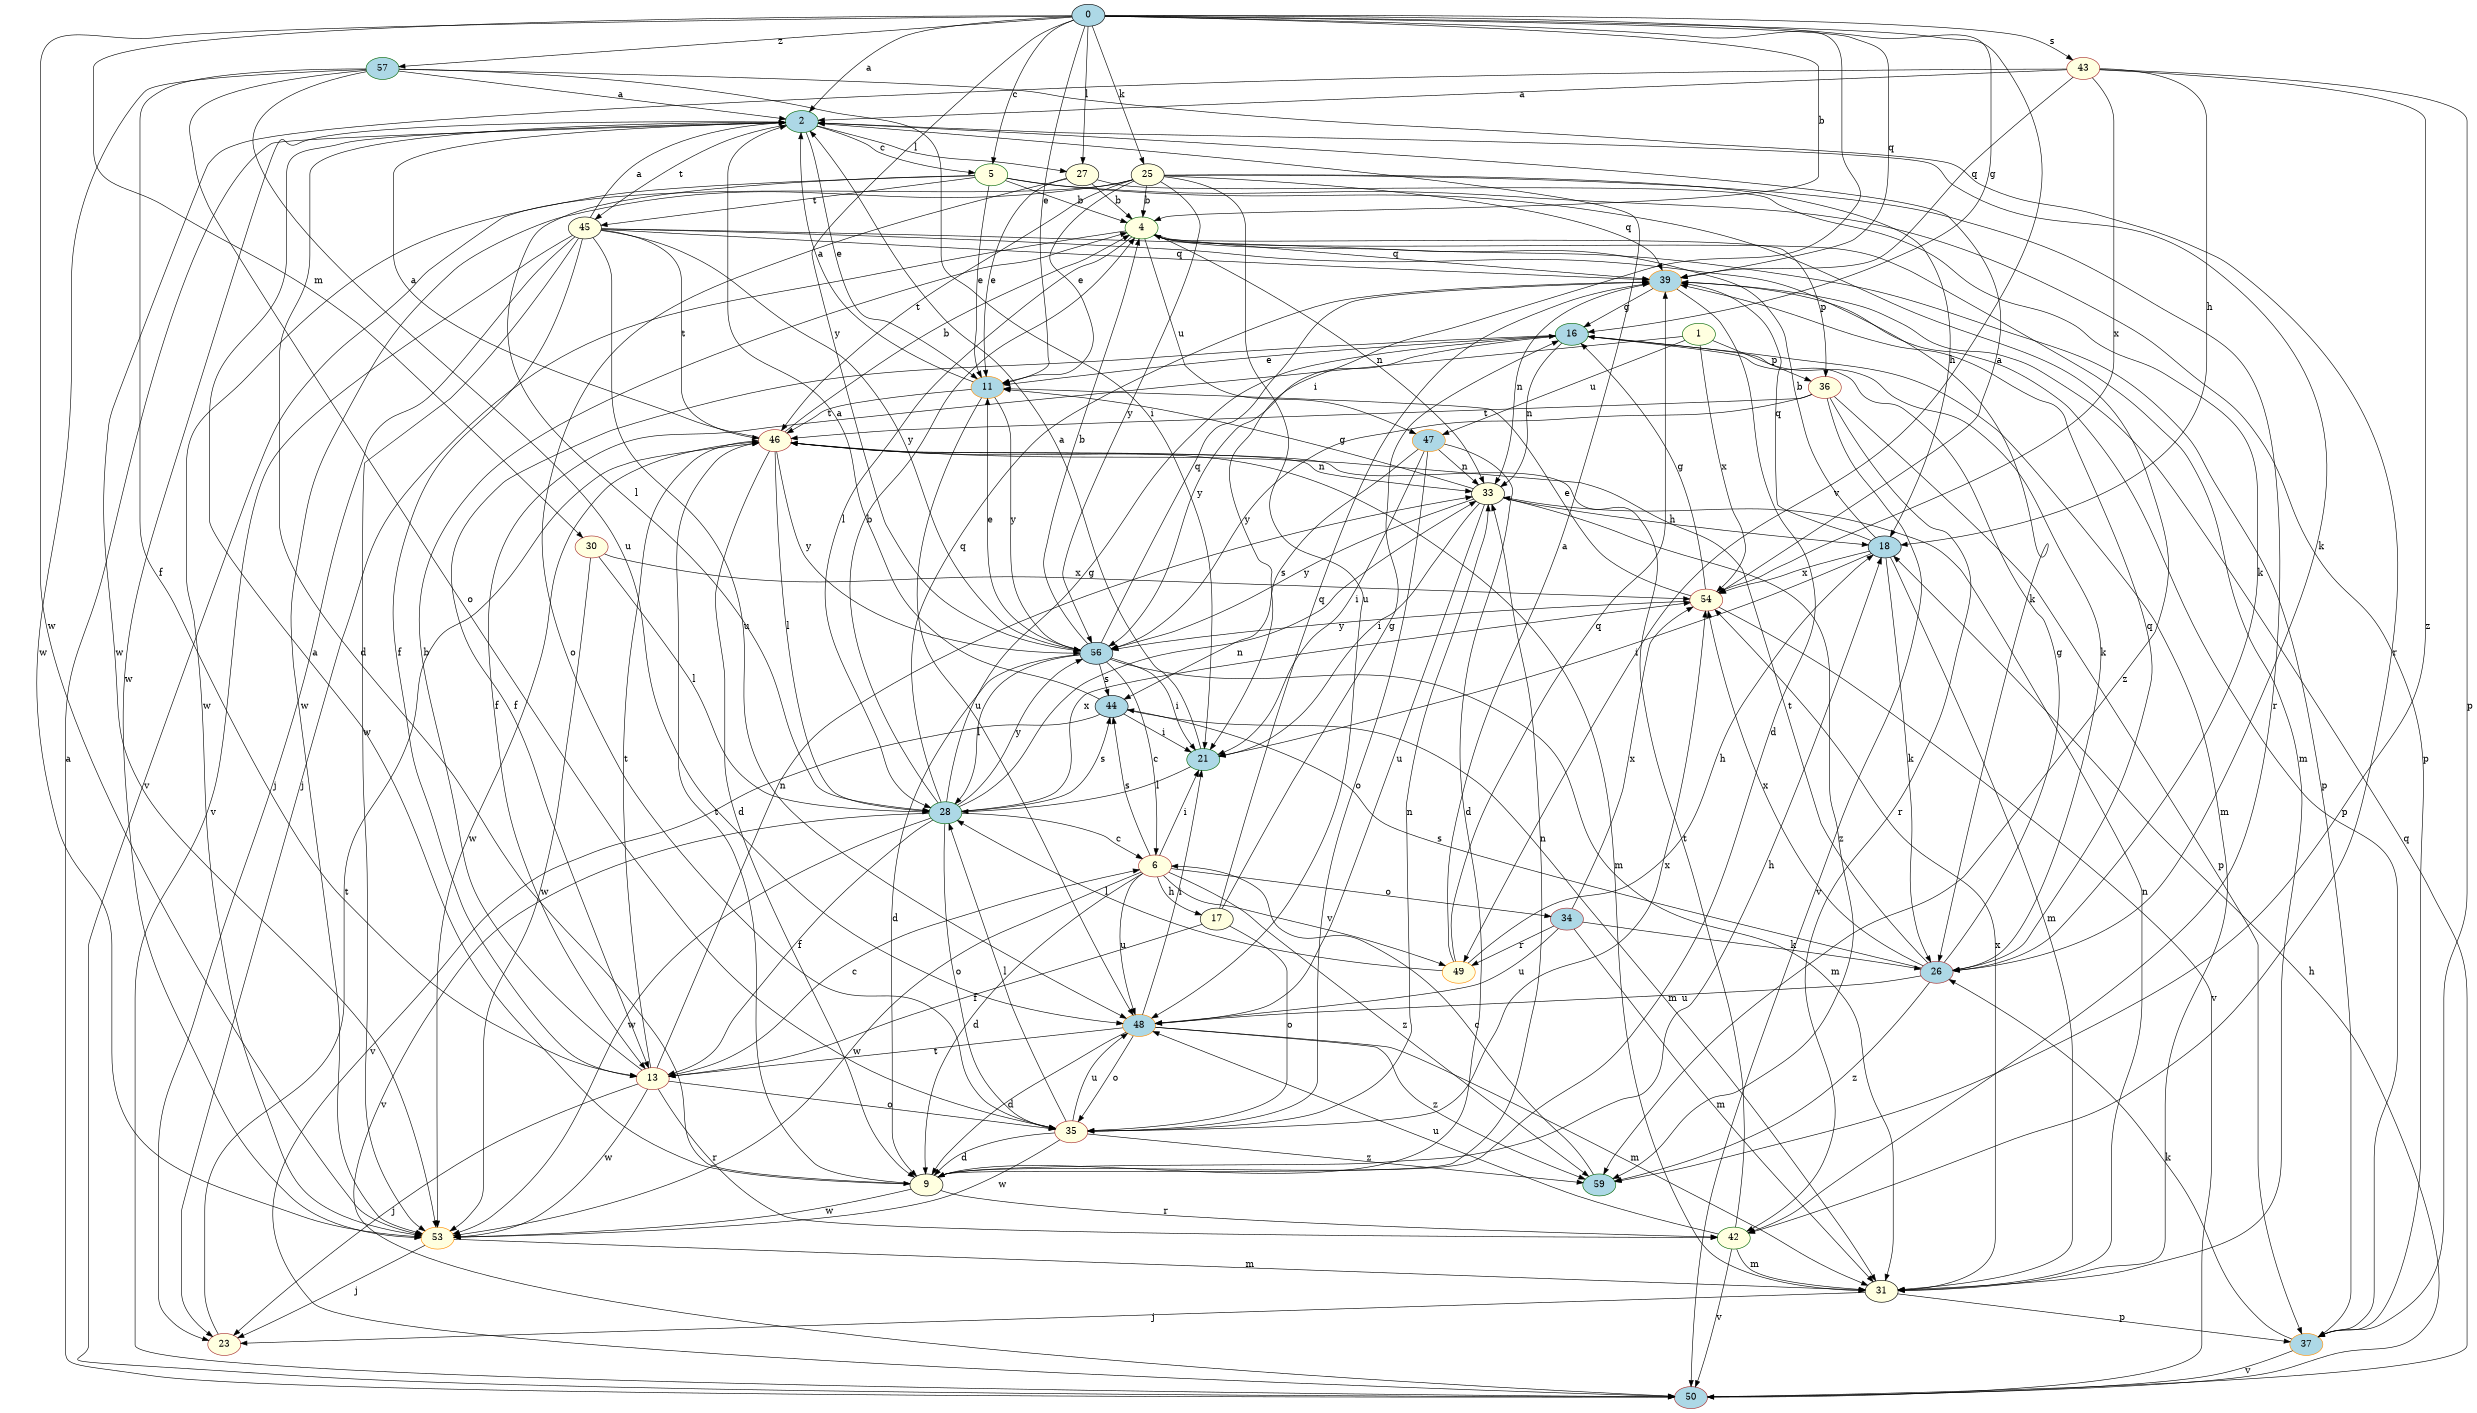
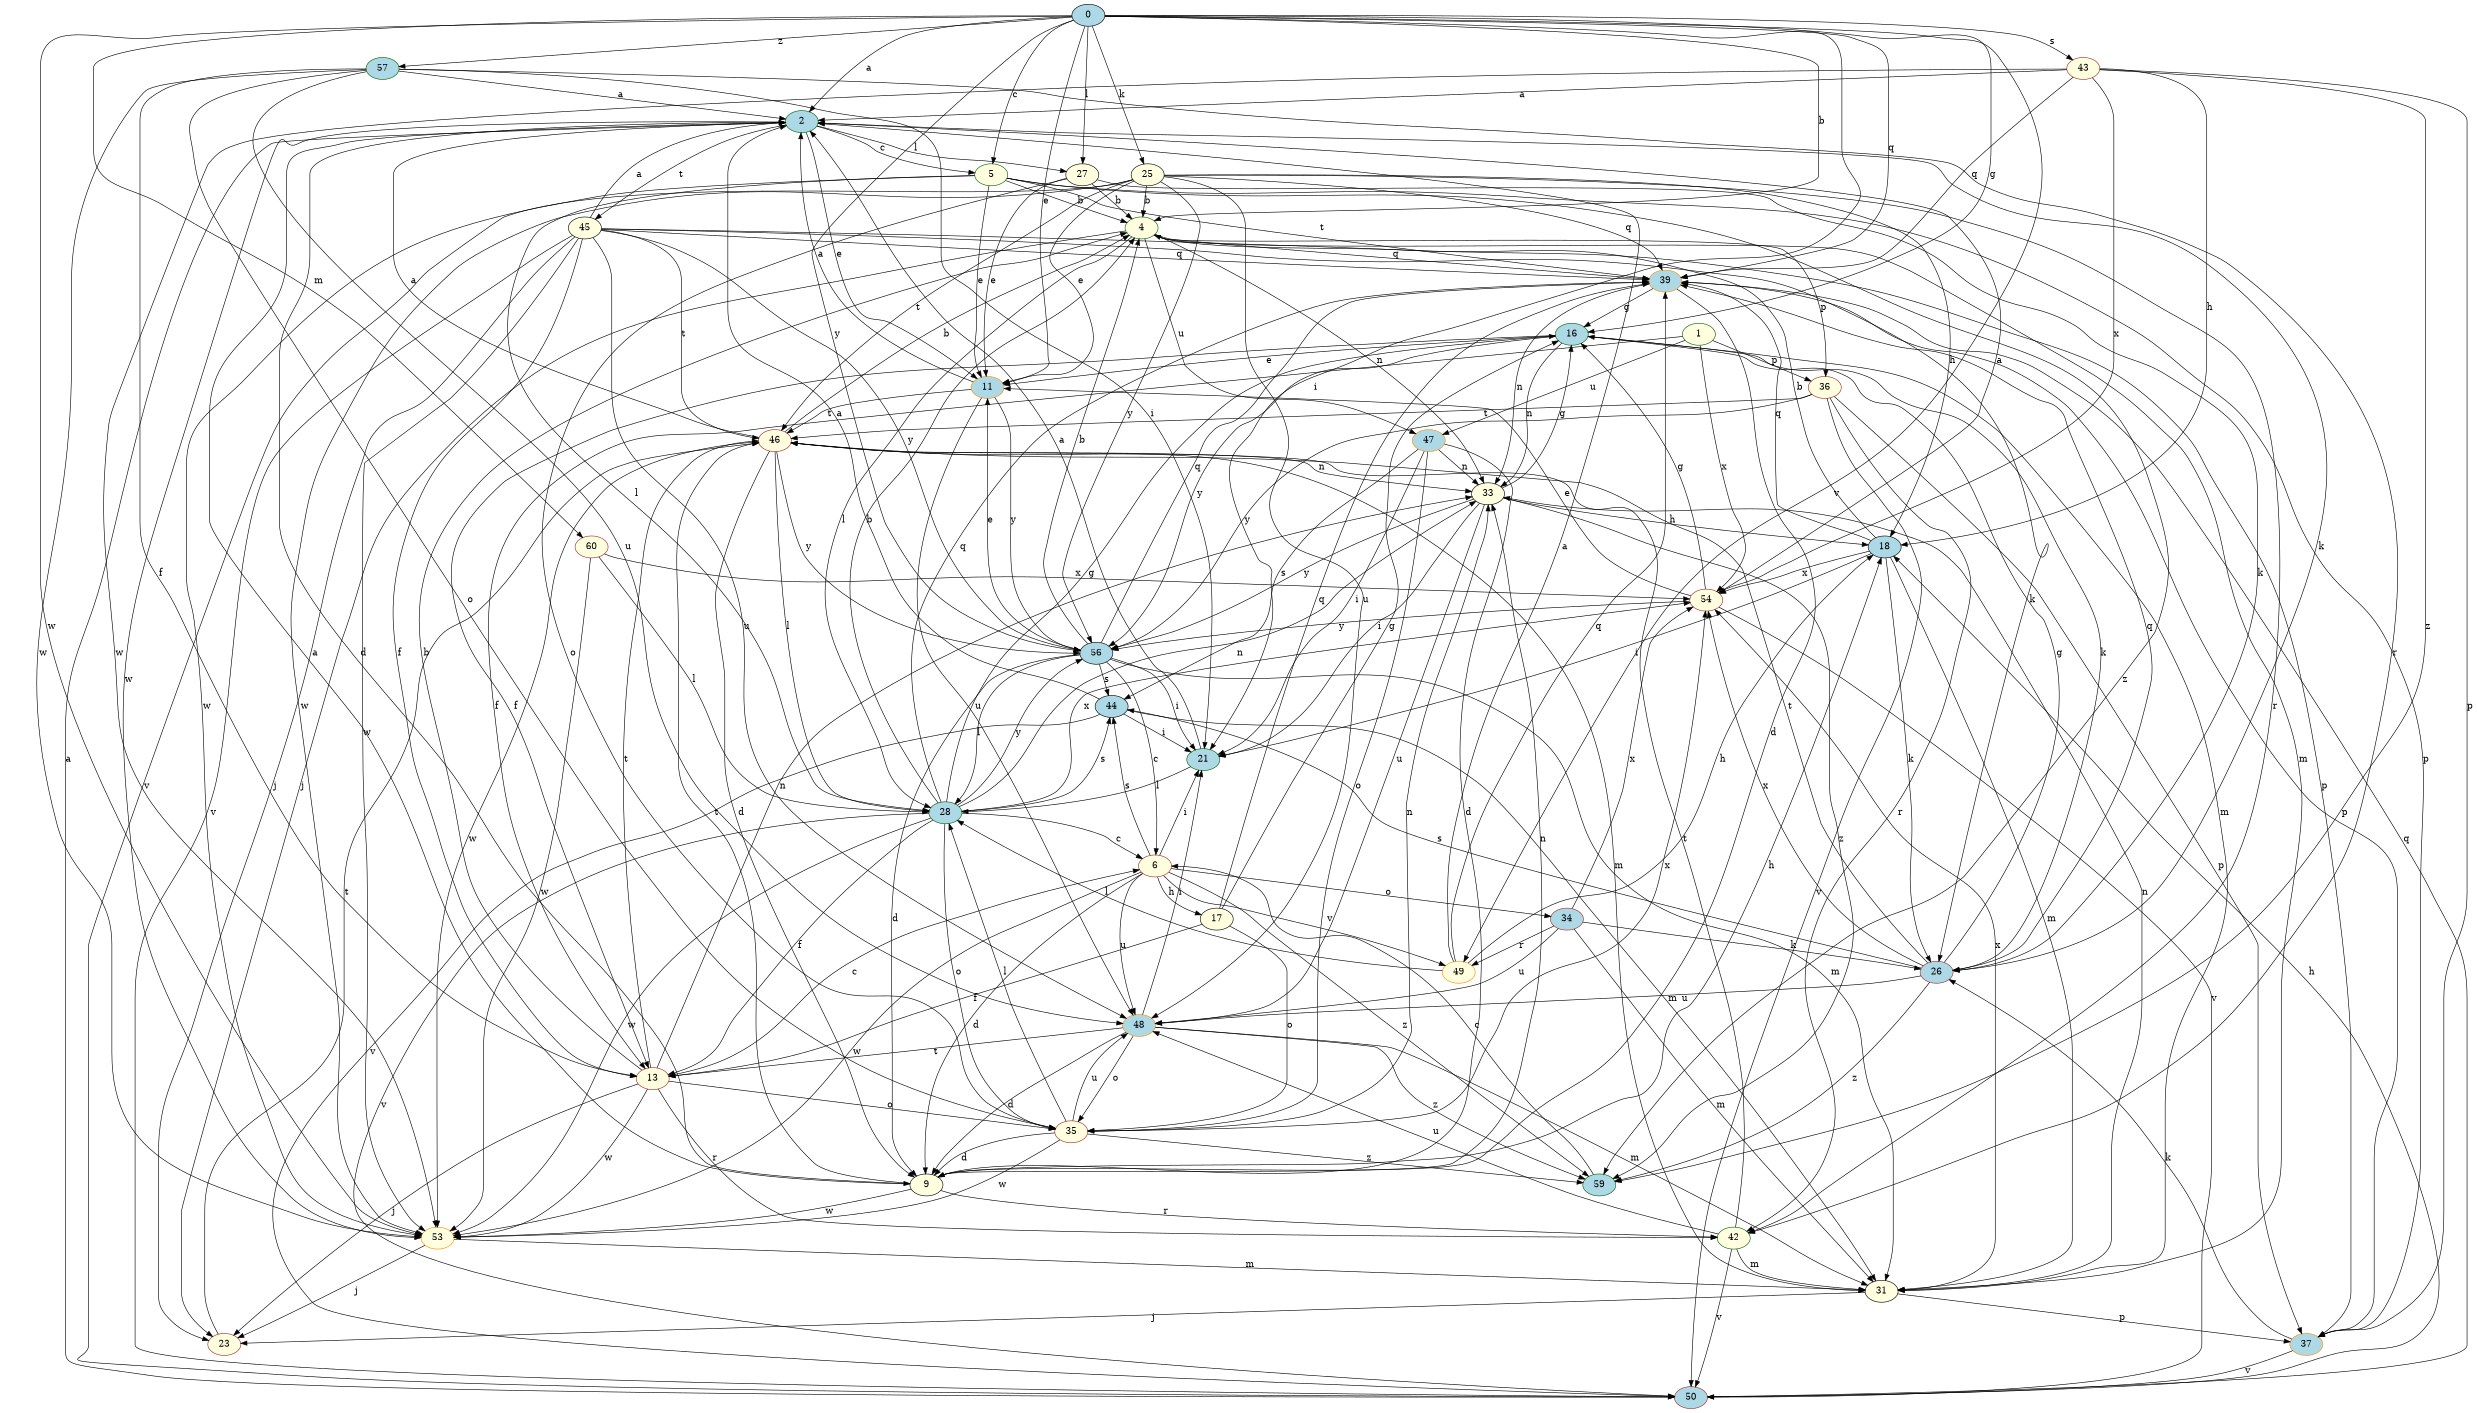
(791, 201) -> (1307, 236)
(1267, 433) -> (1553, 429)
(592, 547) -> (592, 547)
